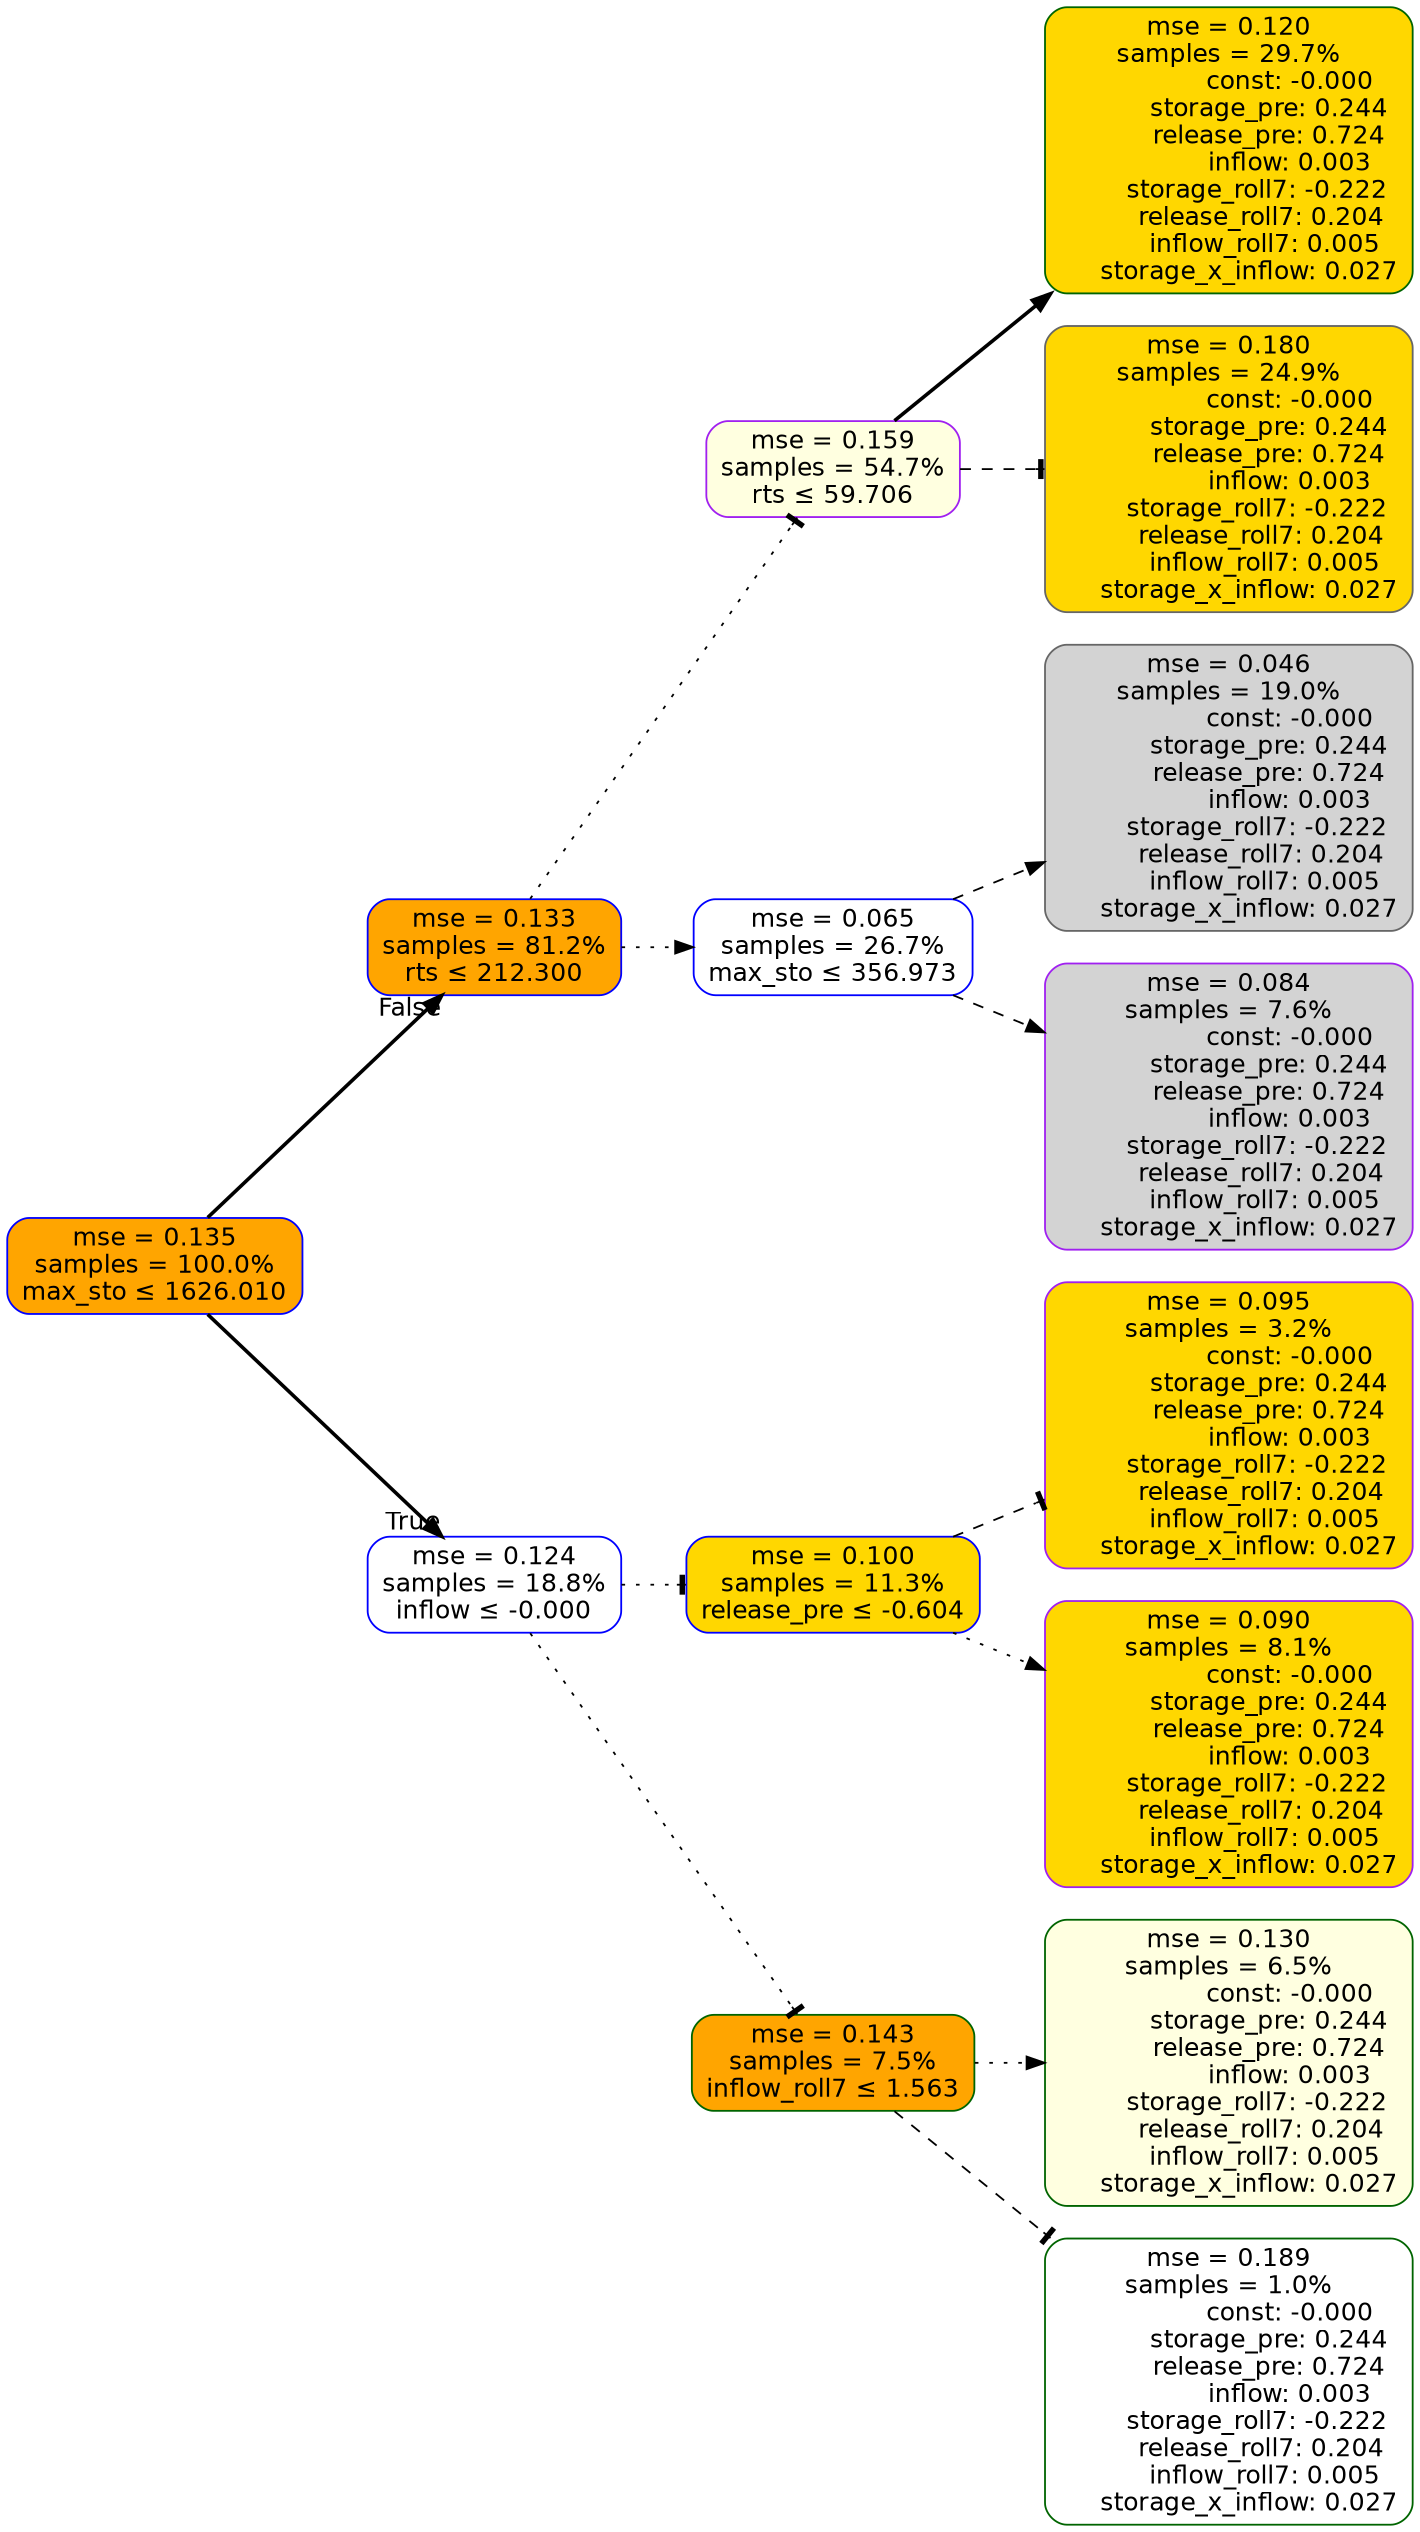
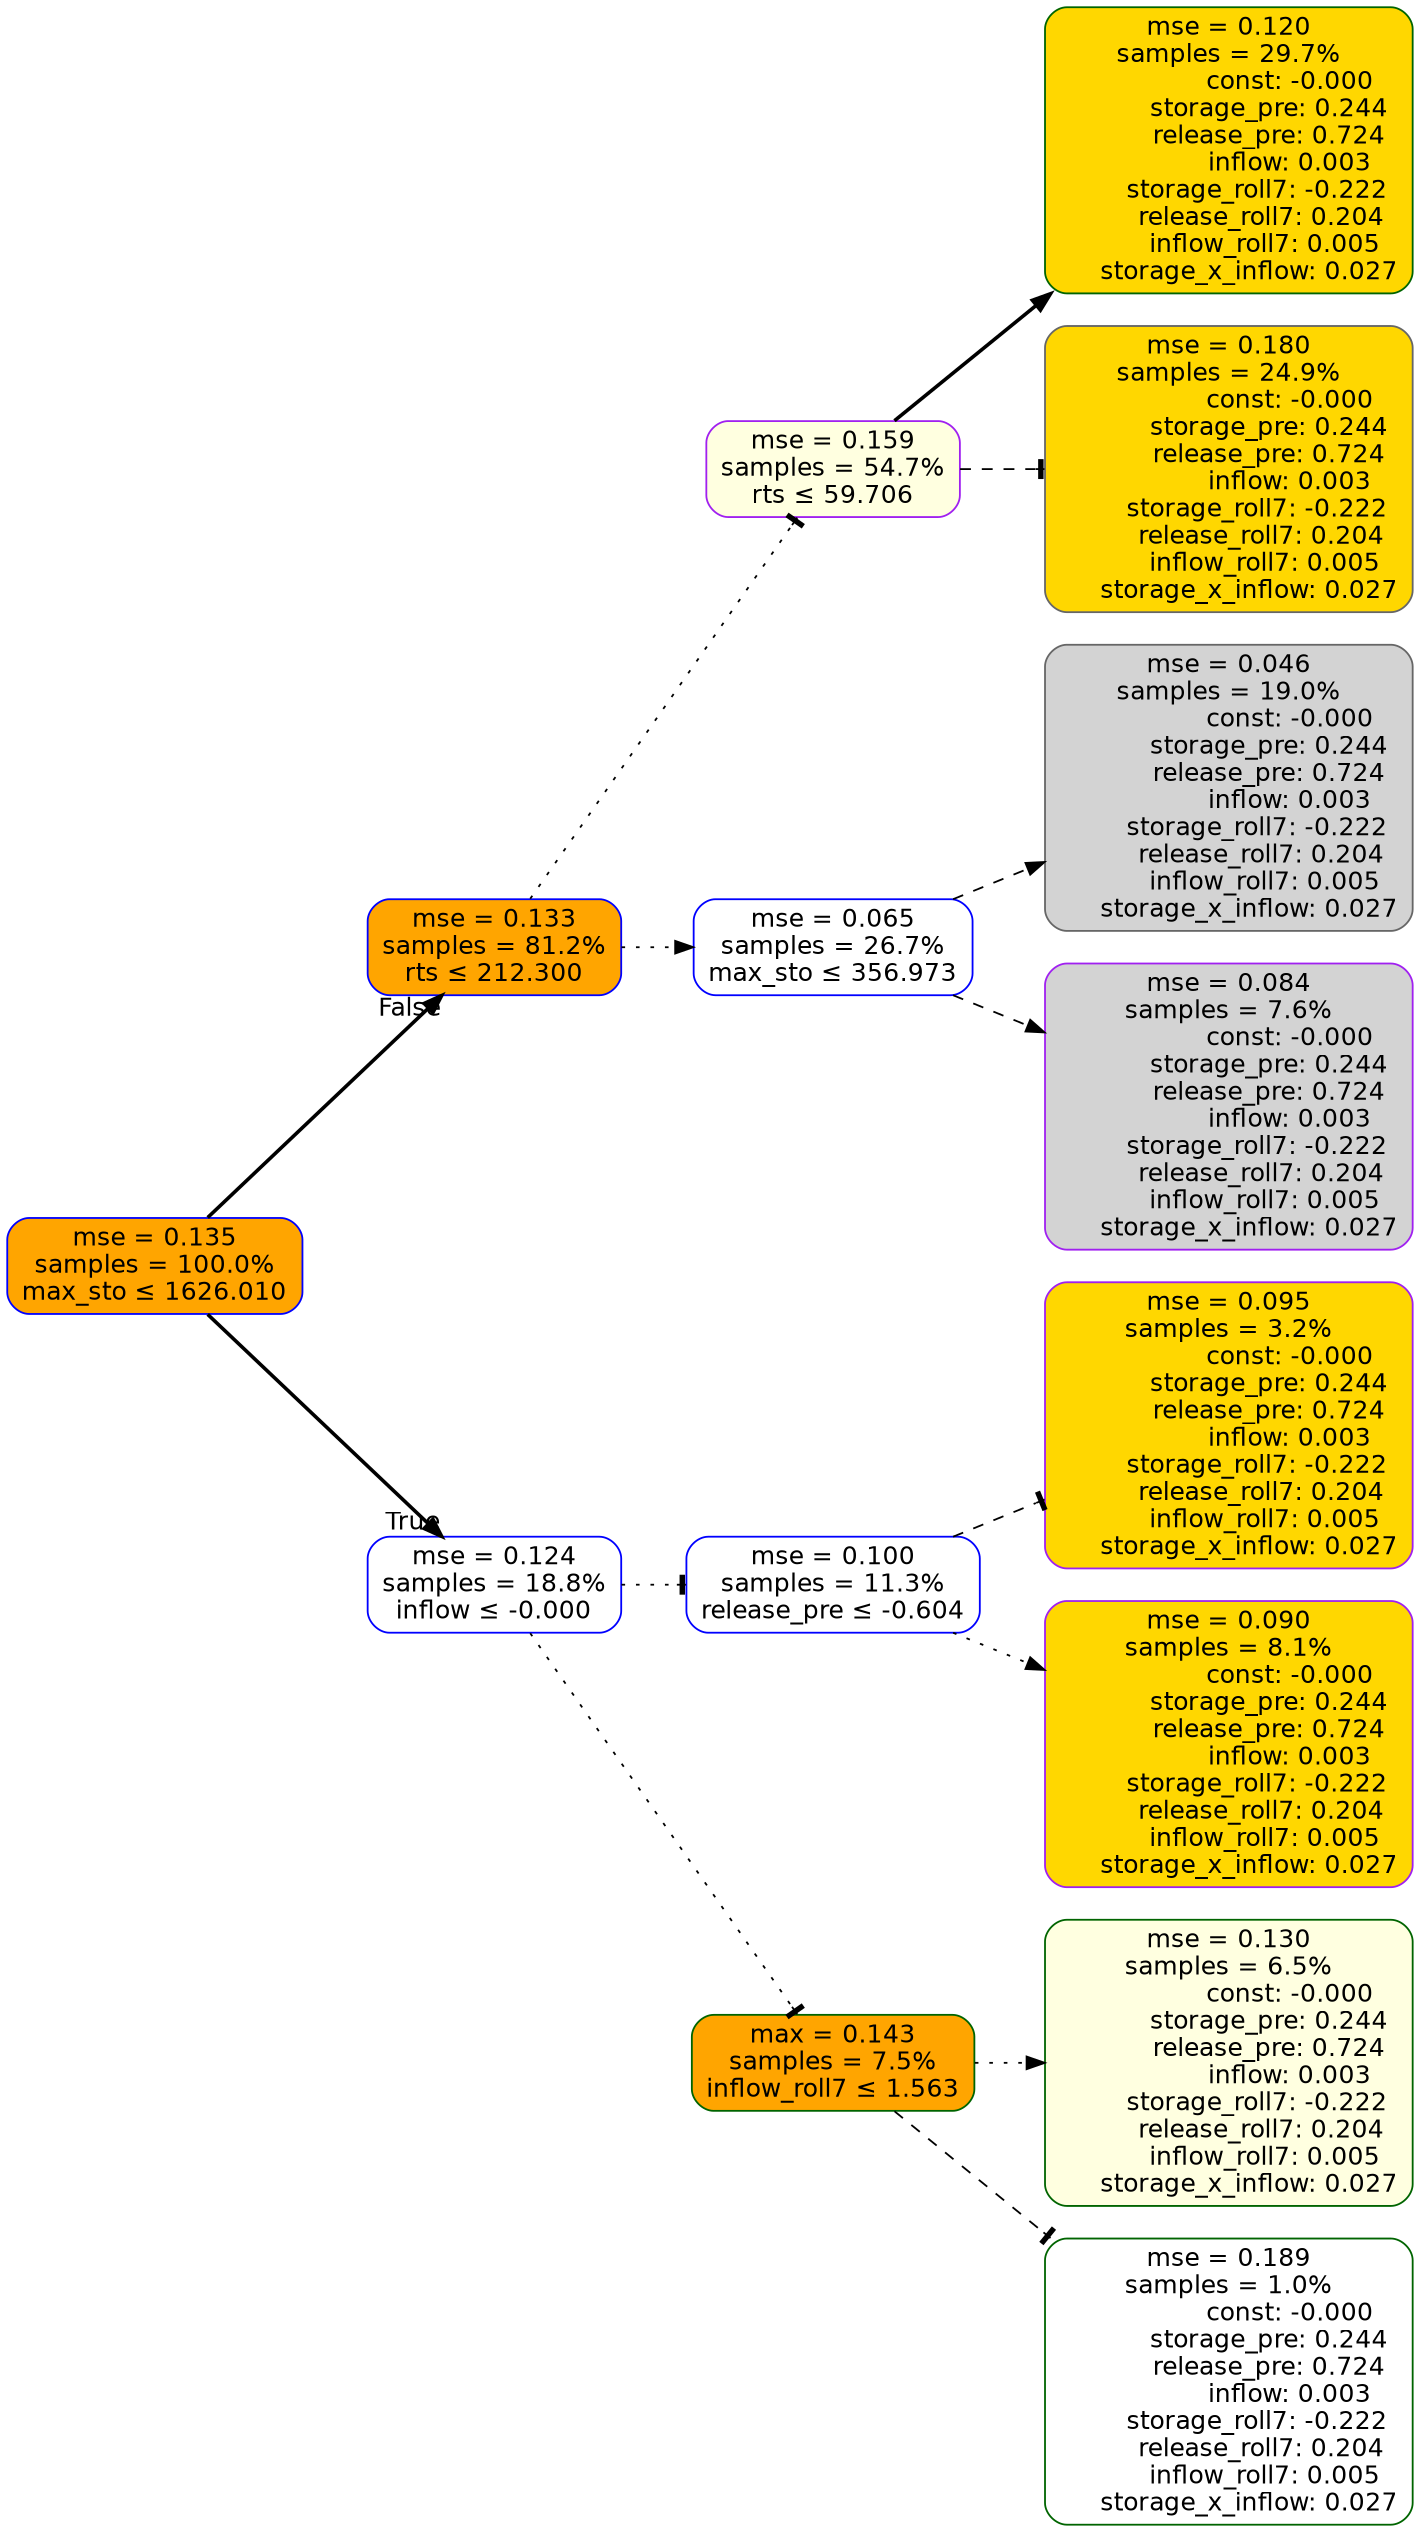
(833, 1585) -> (833, 1585)
(833, 2063) -> (833, 2063)
